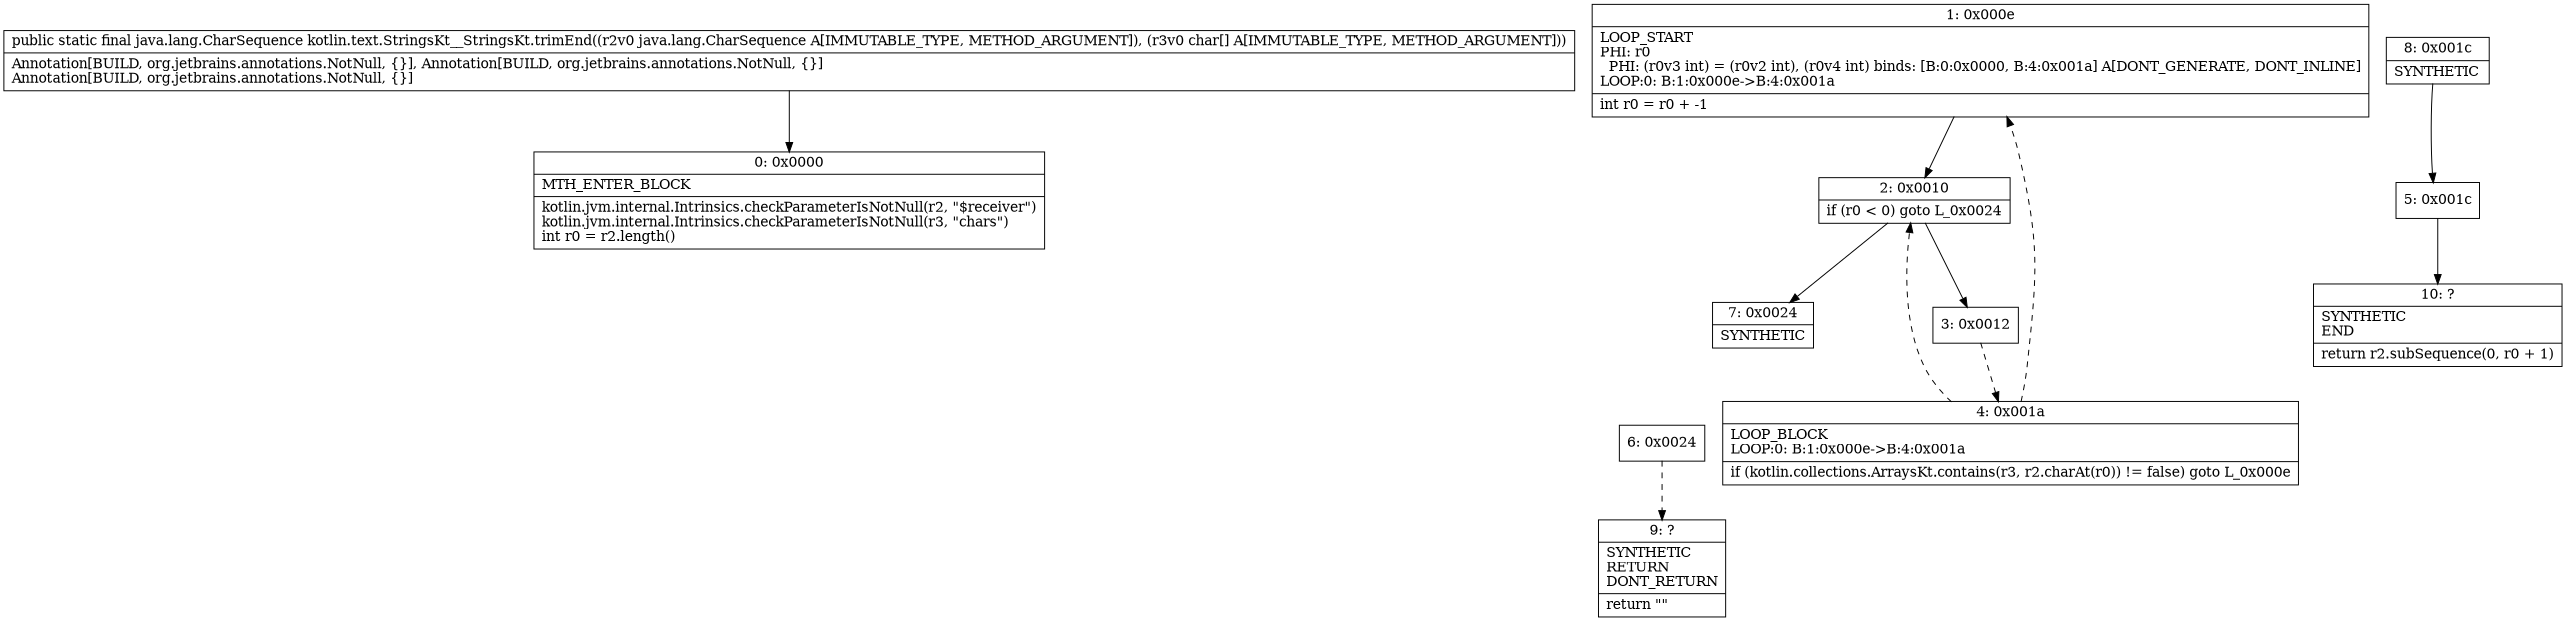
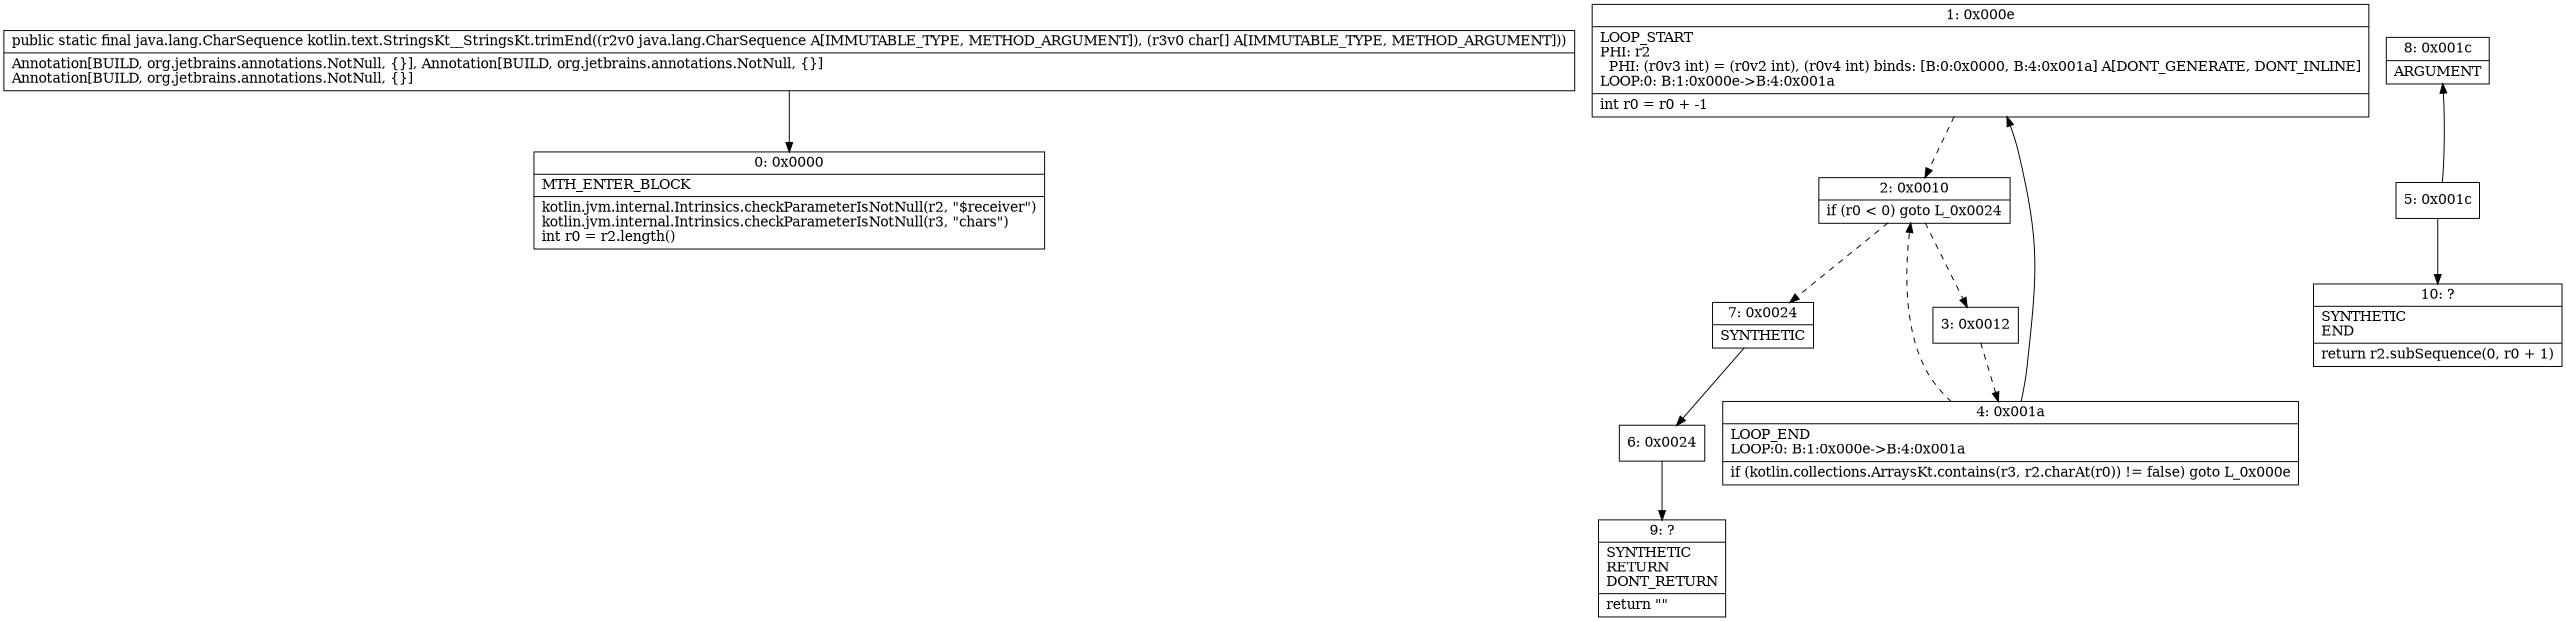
(1628, 52) -> (1628, 52)
(2437, 72) -> (2438, 72)
(2431, 128) -> (2444, 138)
(1942, 143) -> (1942, 143)
(1843, 260) -> (1843, 260)
(1944, 261) -> (1944, 261)
(2035, 263) -> (2035, 263)
none -> (1714, 383)
(1779, 435) -> (1770, 435)
(1662, 486) -> (1662, 486)
